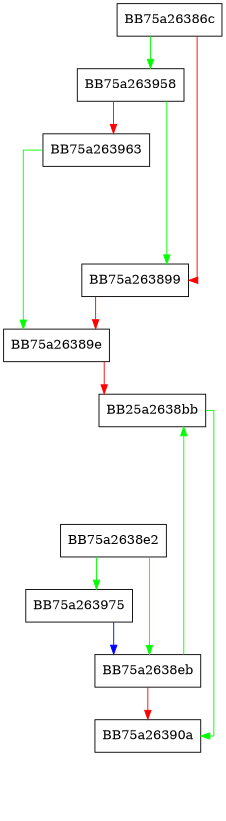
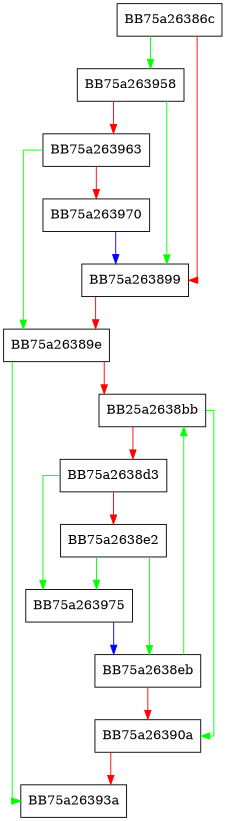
none -> (96, 215)
none -> (113, 476)
none -> (74, 801)
